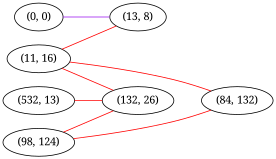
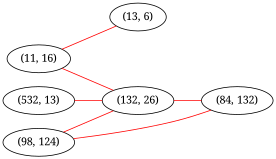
(39, 17) -> none
(138, 17) -> (138, 17)
(141, 73) -> (188, 101)
